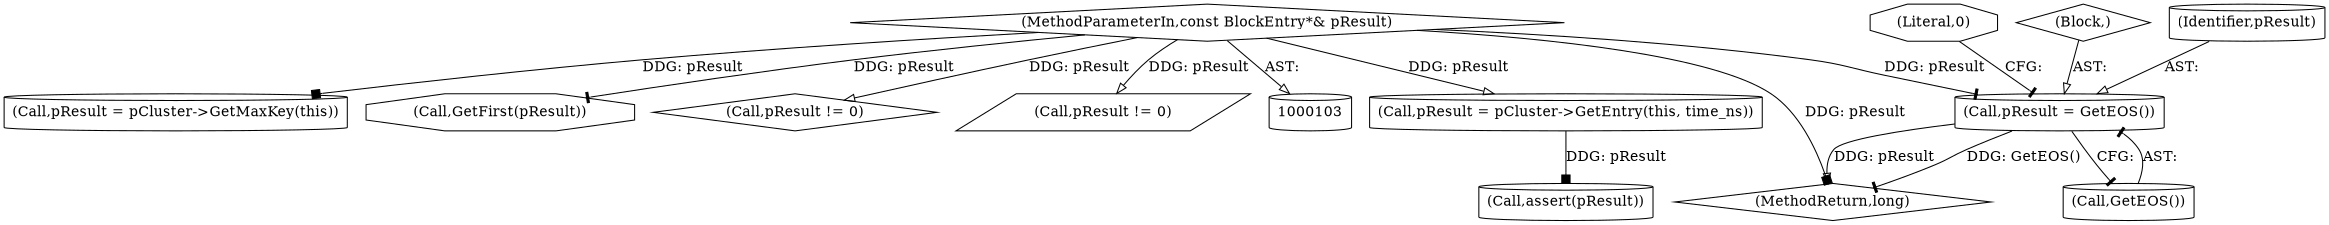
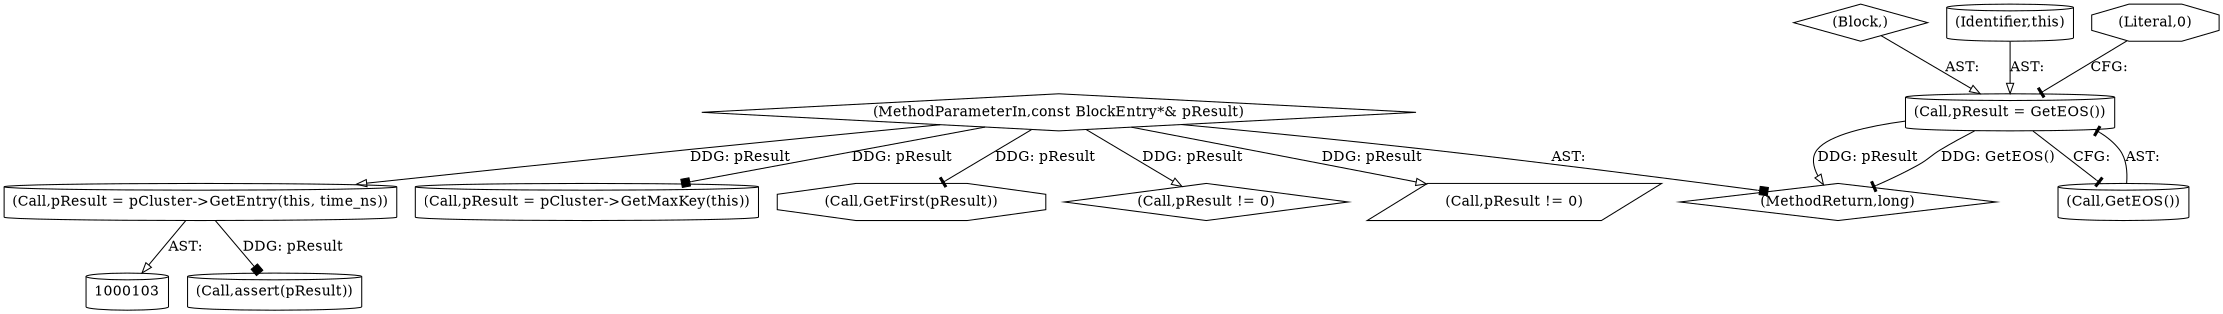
(2247, 23) -> (2010, 23)
(1705, 48) -> none
(1254, 64) -> (167, 243)
(1856, 112) -> (1571, 157)
